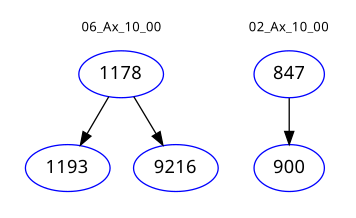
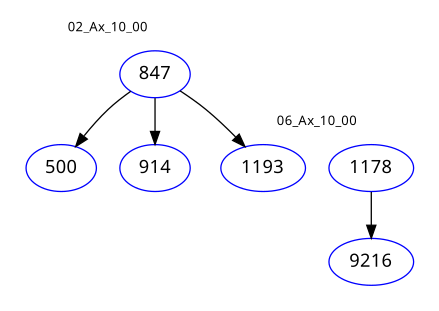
(98, 115) -> (220, 122)
none -> (155, 168)
(289, 168) -> (61, 168)
